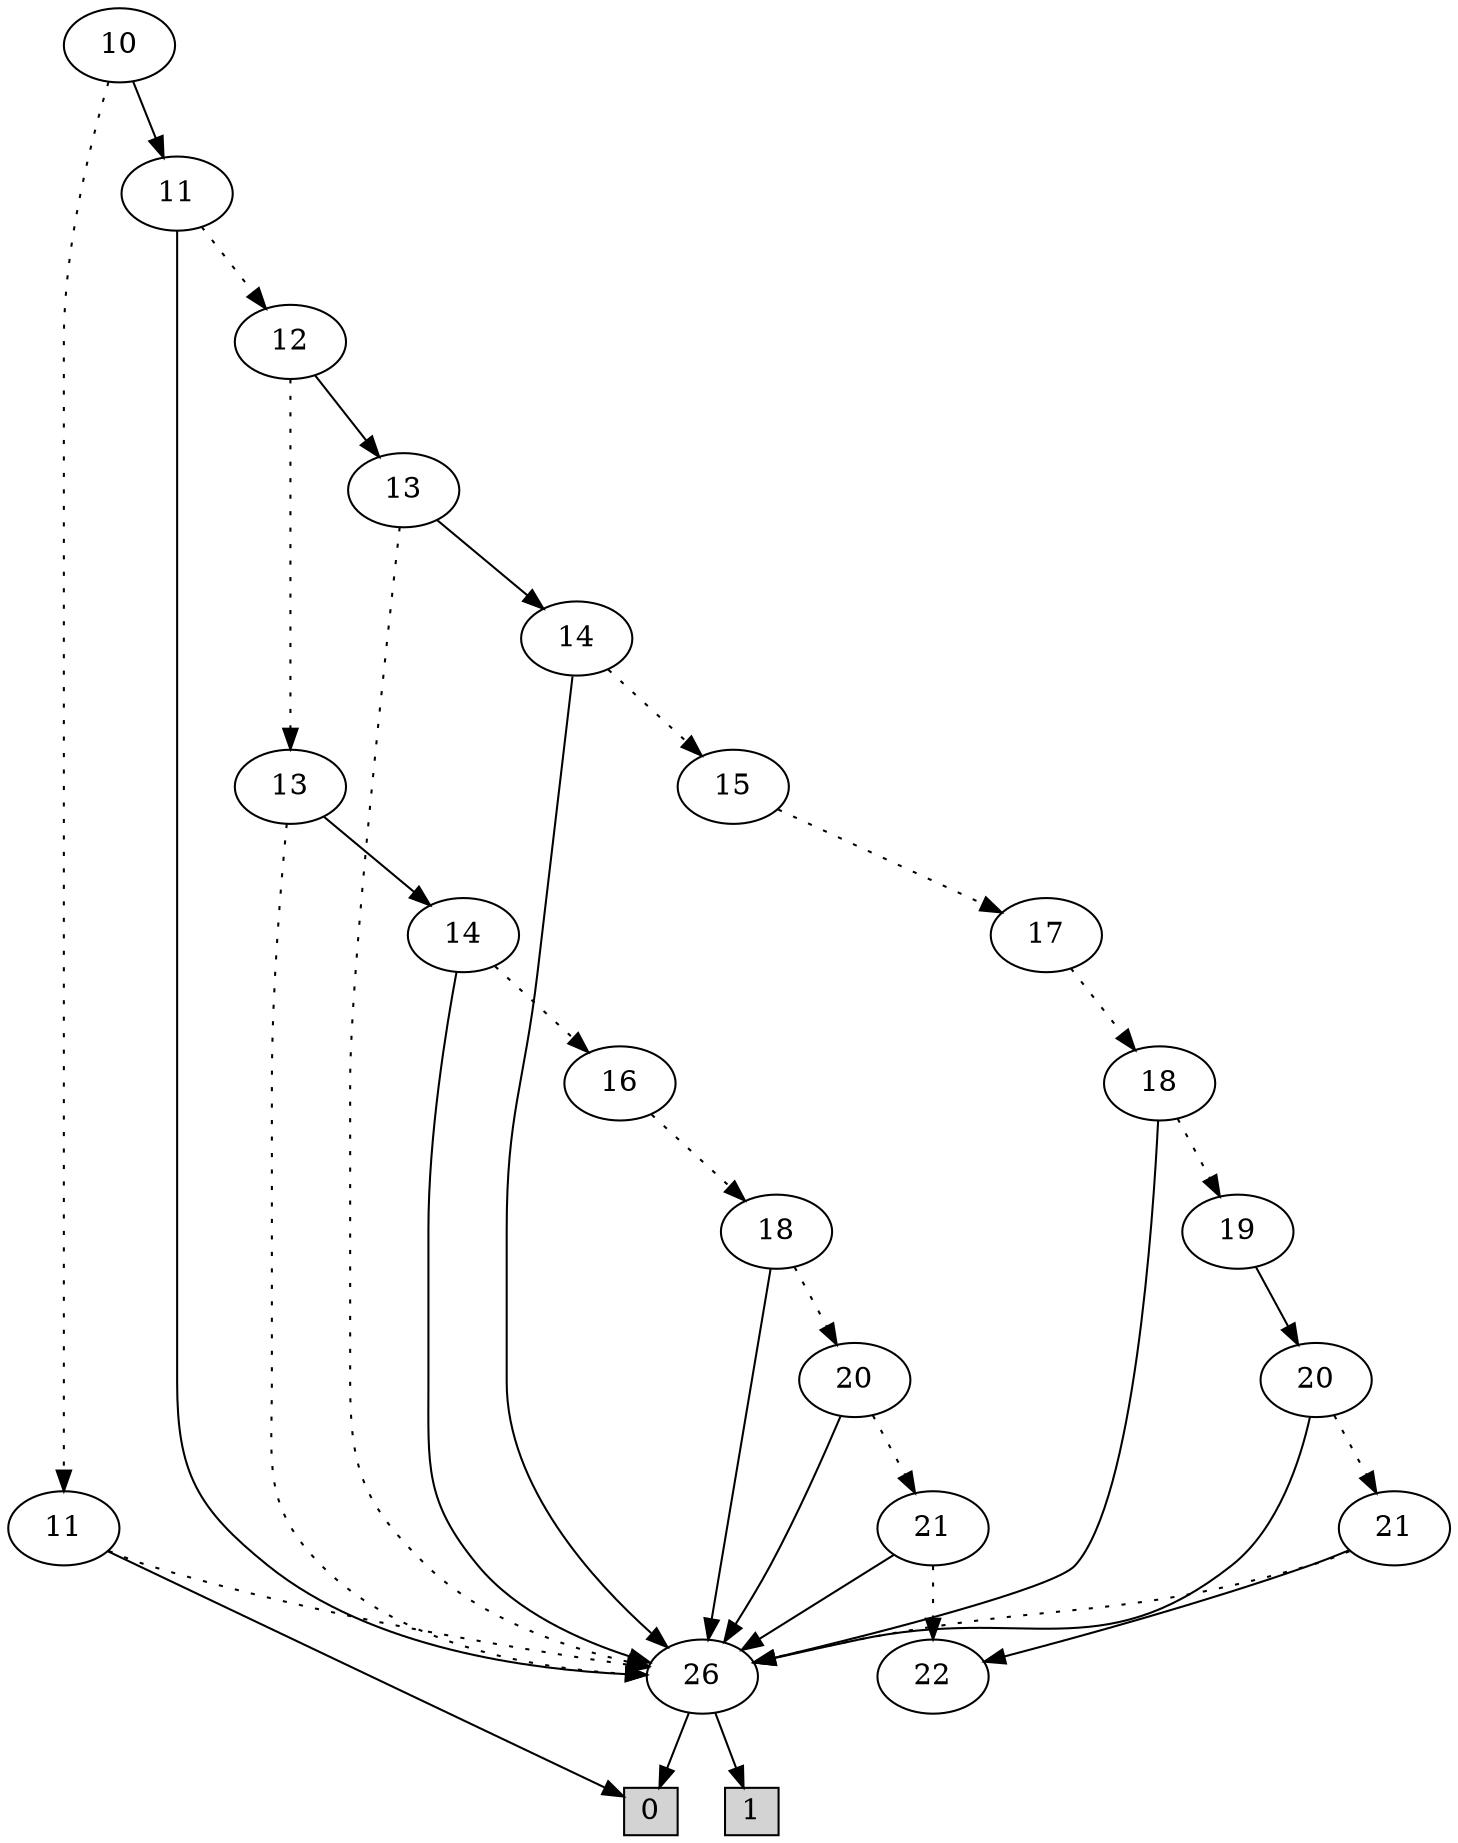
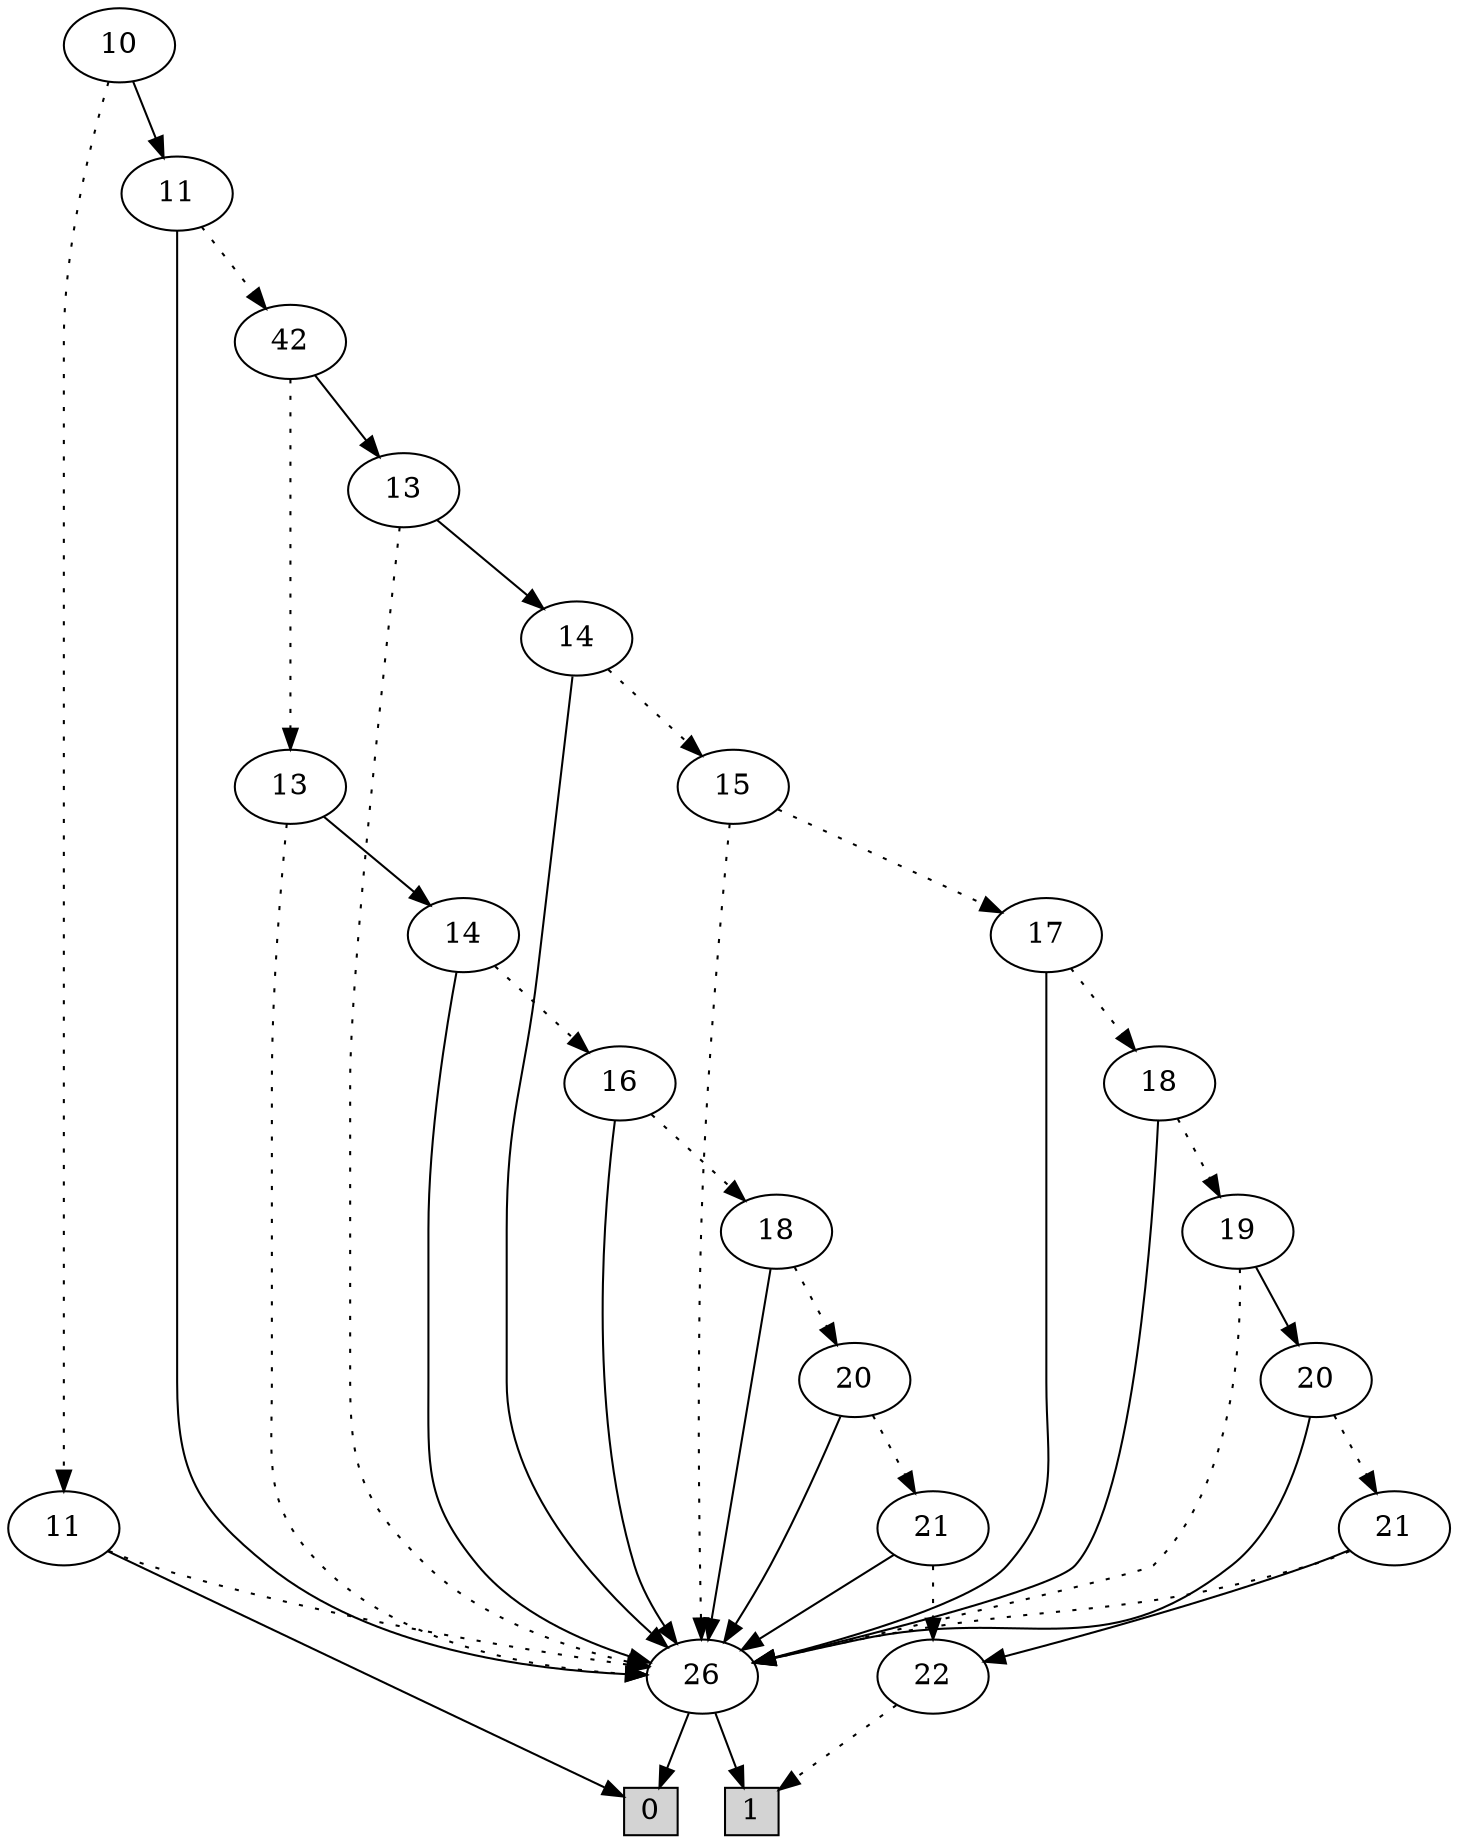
(290, 342) -> (290, 342)
none -> (702, 1221)
none -> (604, 1378)
none -> (1047, 1400)
none -> (1118, 1576)
none -> (846, 1741)
